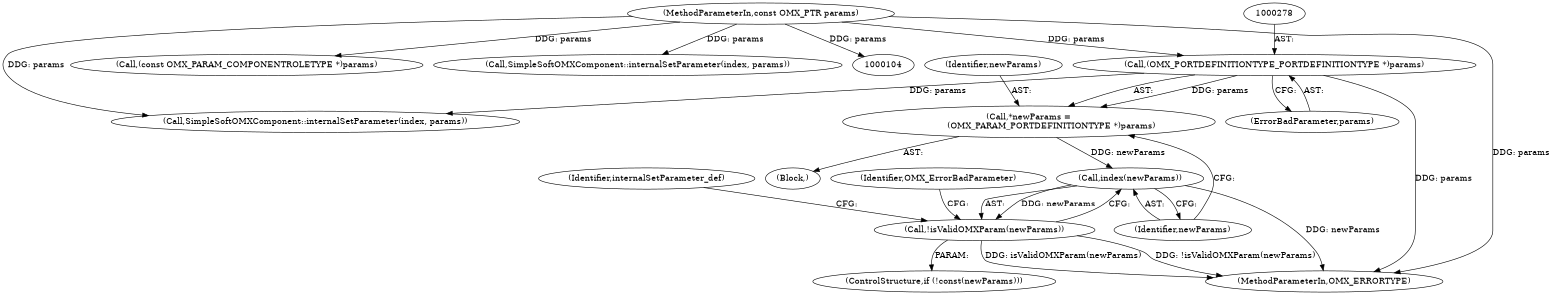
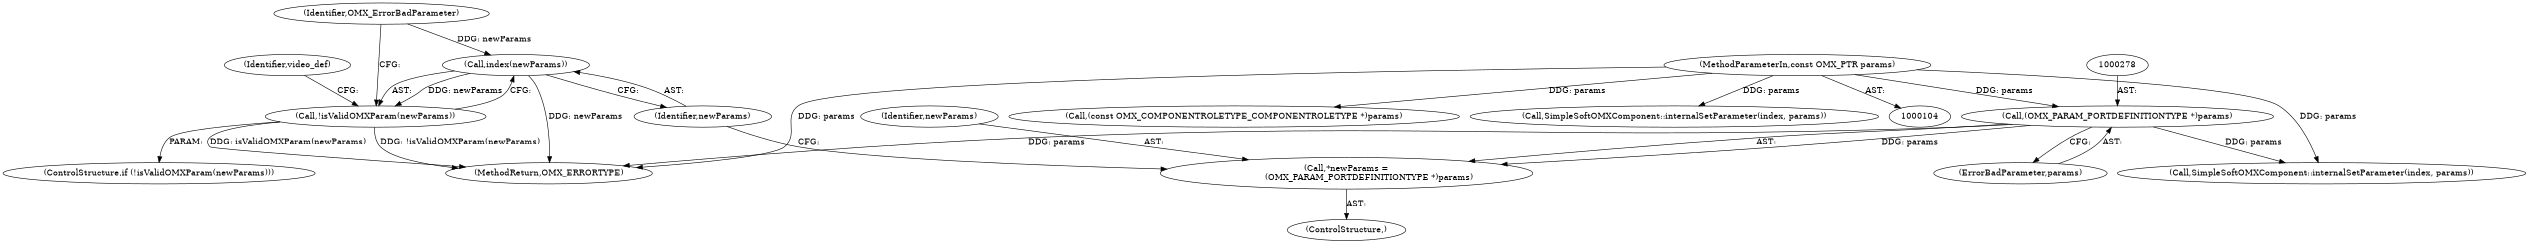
(858, 39) -> (1877, 91)
(247, 65) -> (1234, 117)
(1275, 65) -> (2118, 117)
(1082, 151) -> (446, 38)
(647, 179) -> (287, 65)
(793, 179) -> (1347, 230)
(934, 281) -> (159, 173)
(1324, 281) -> (549, 173)
